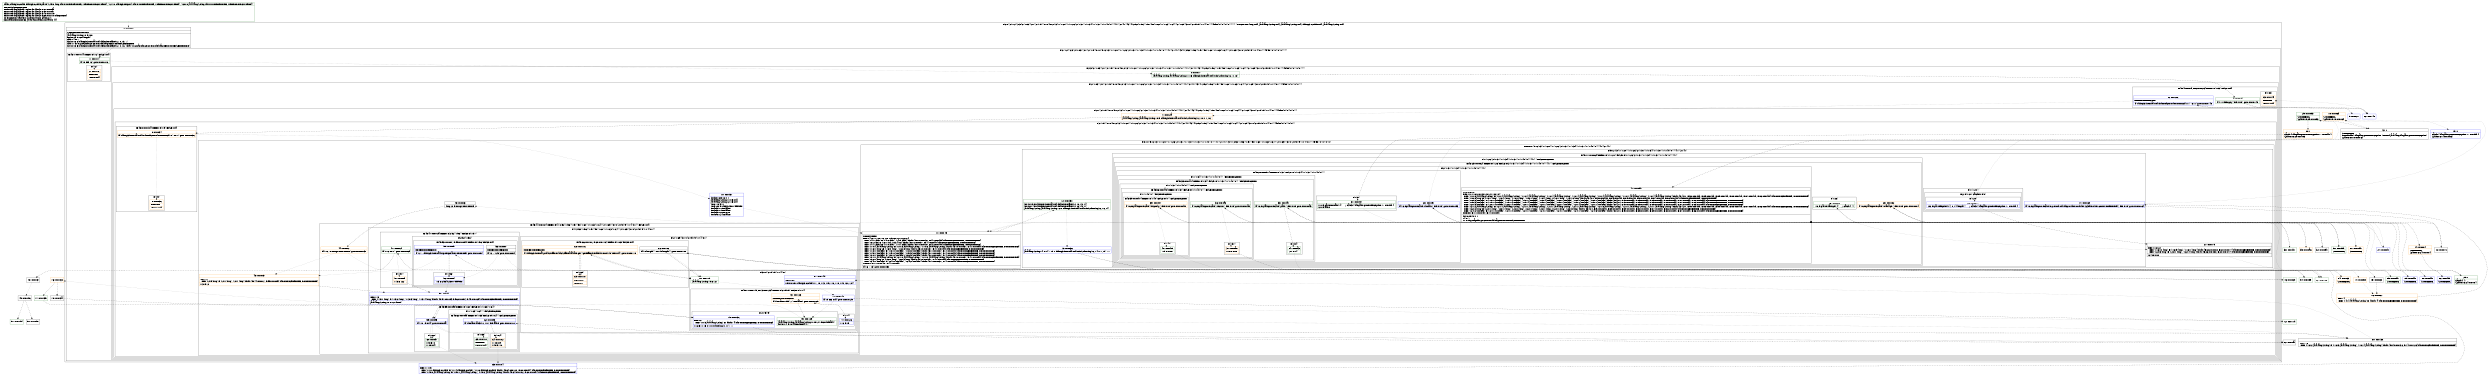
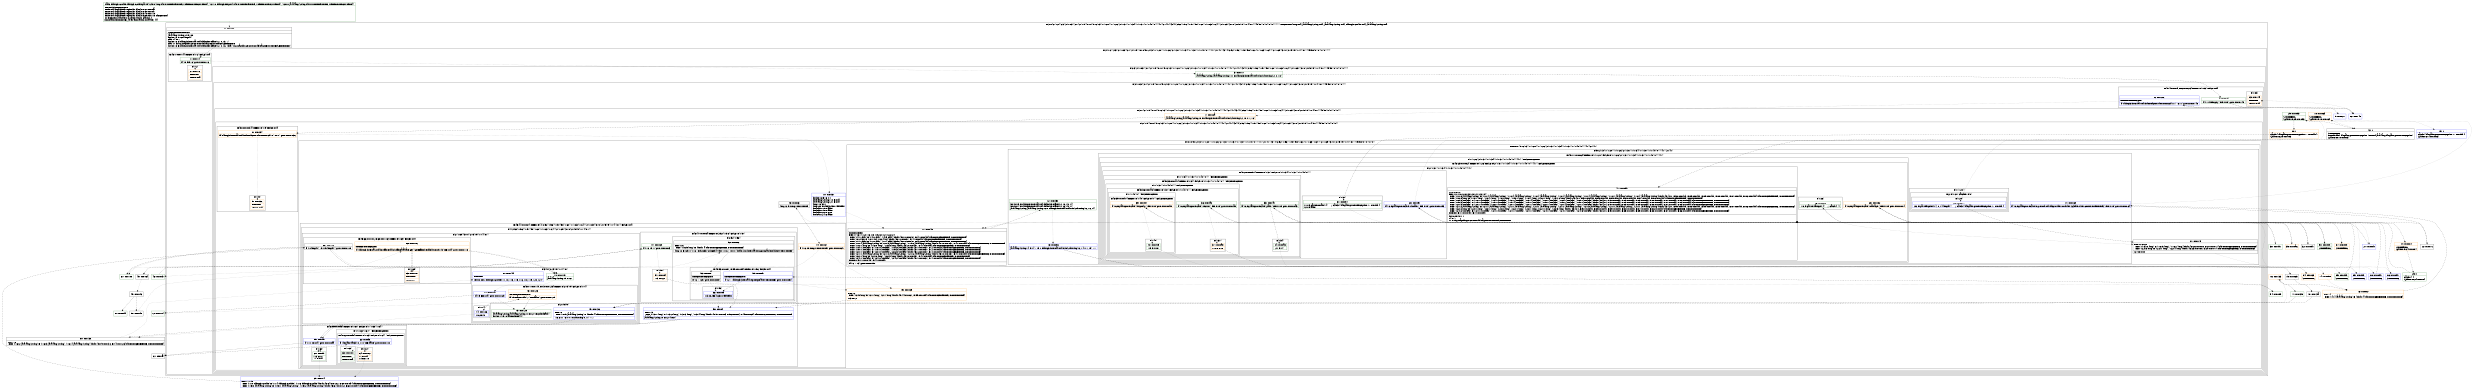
none -> (734, 247)
